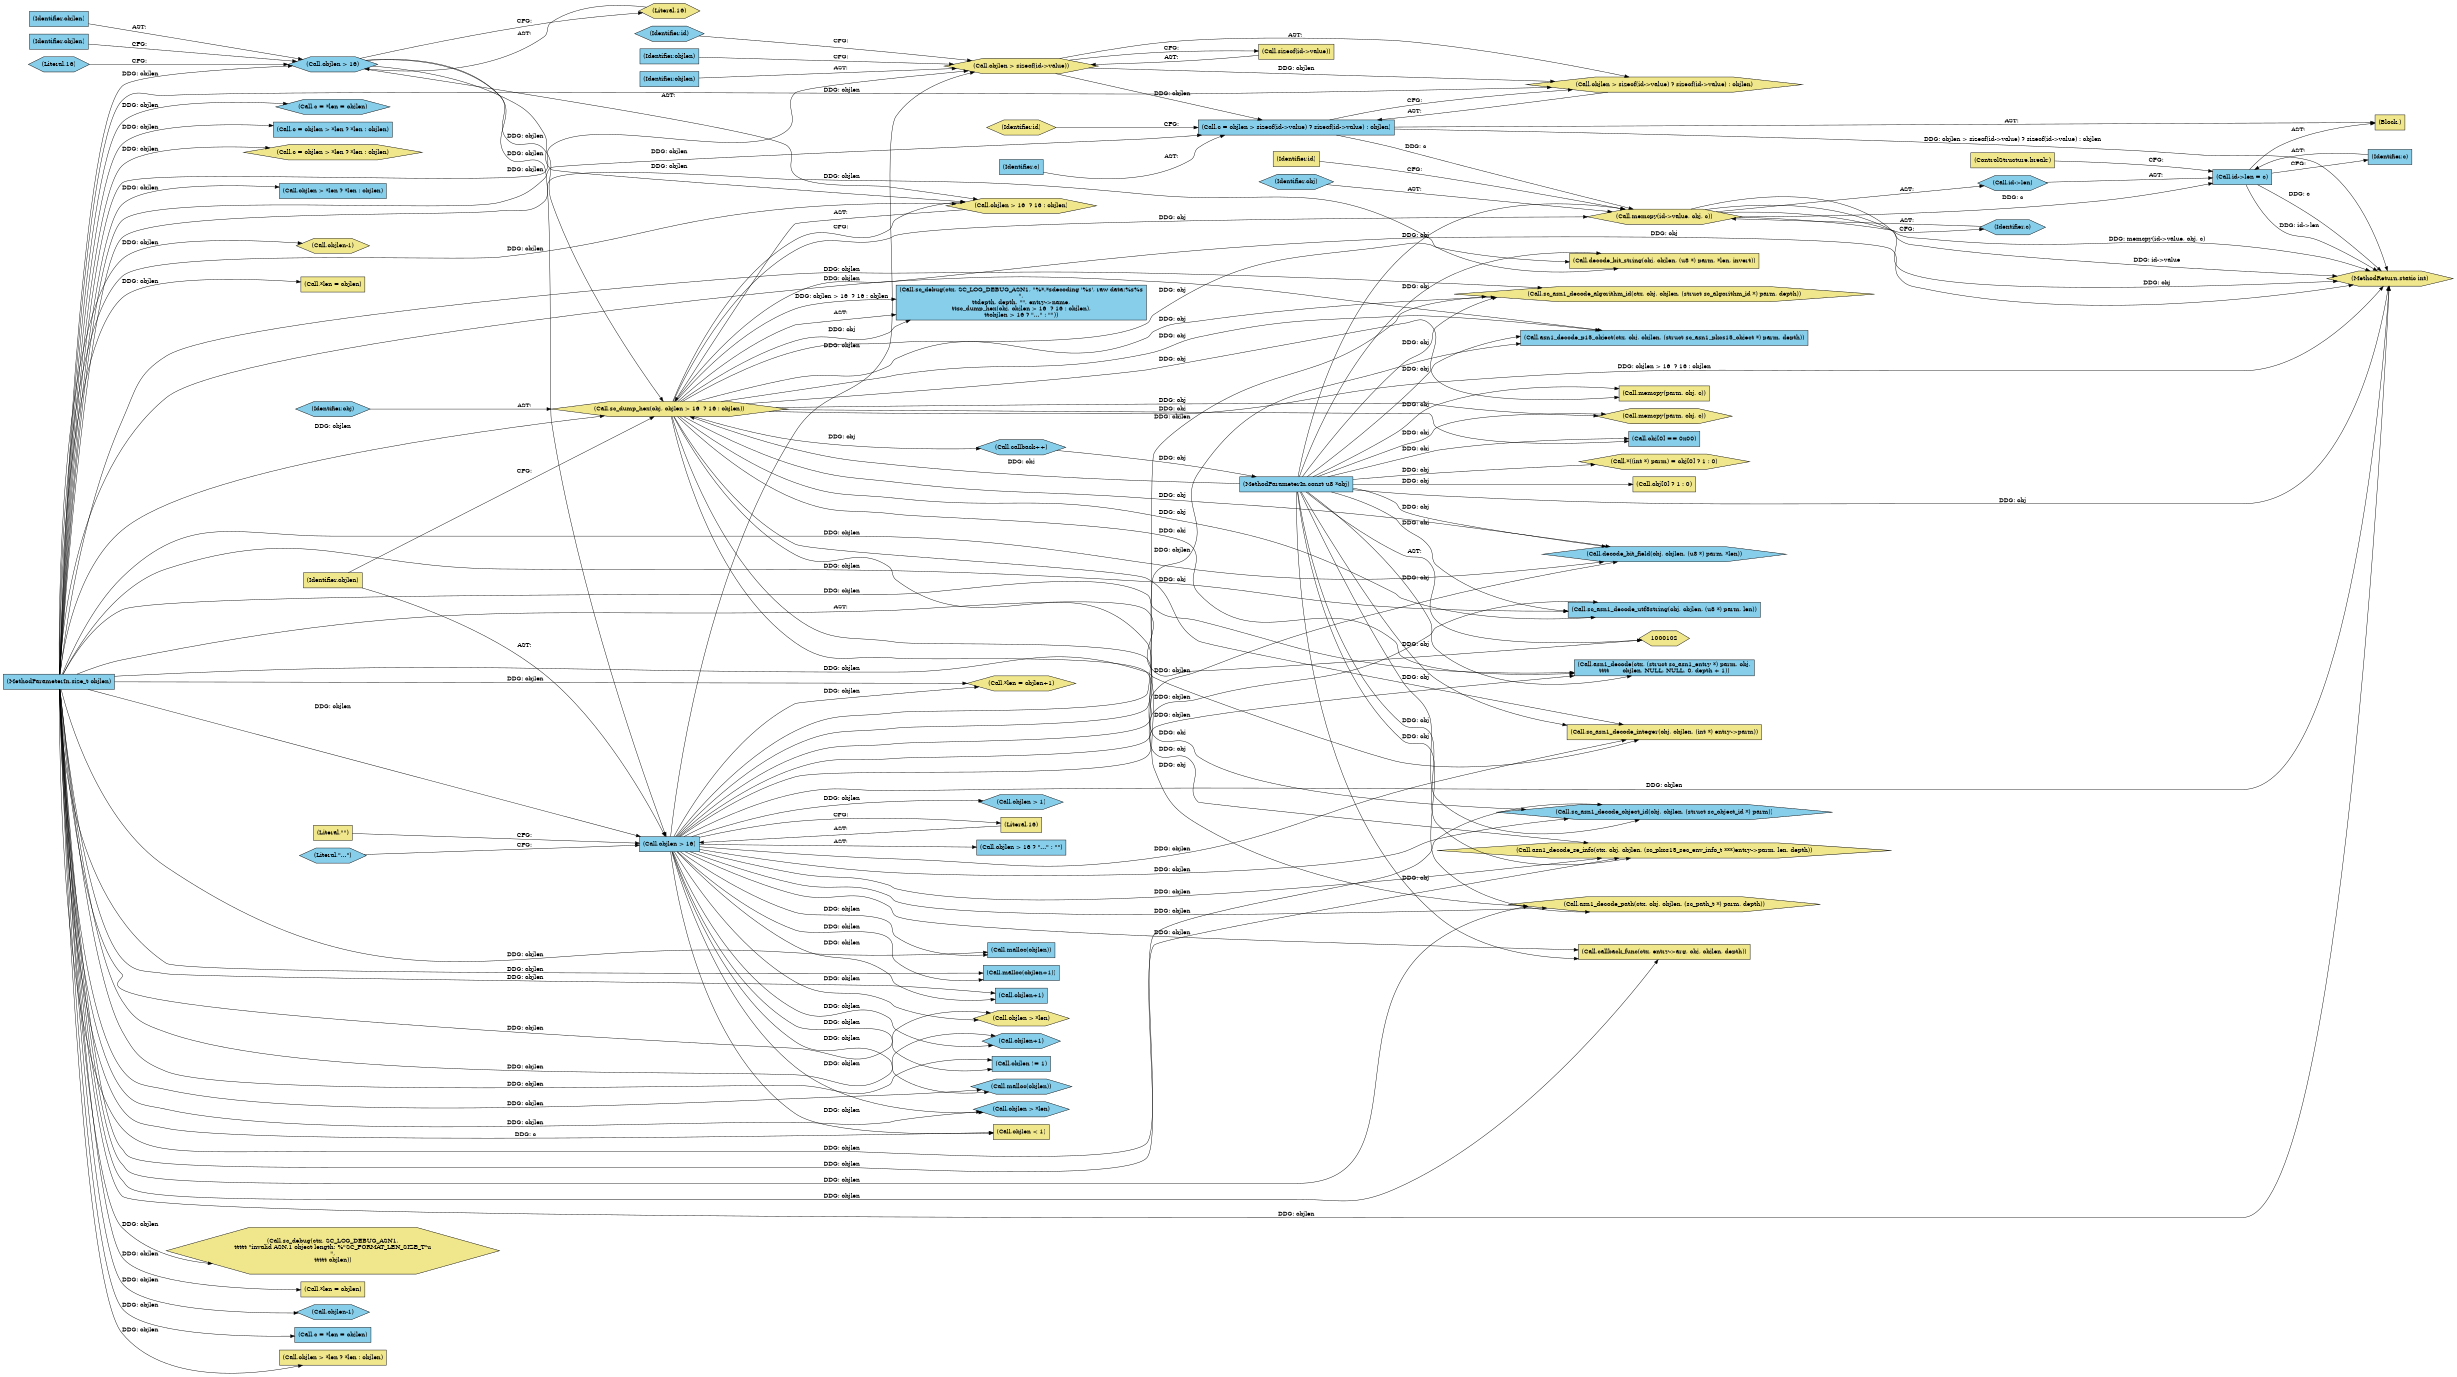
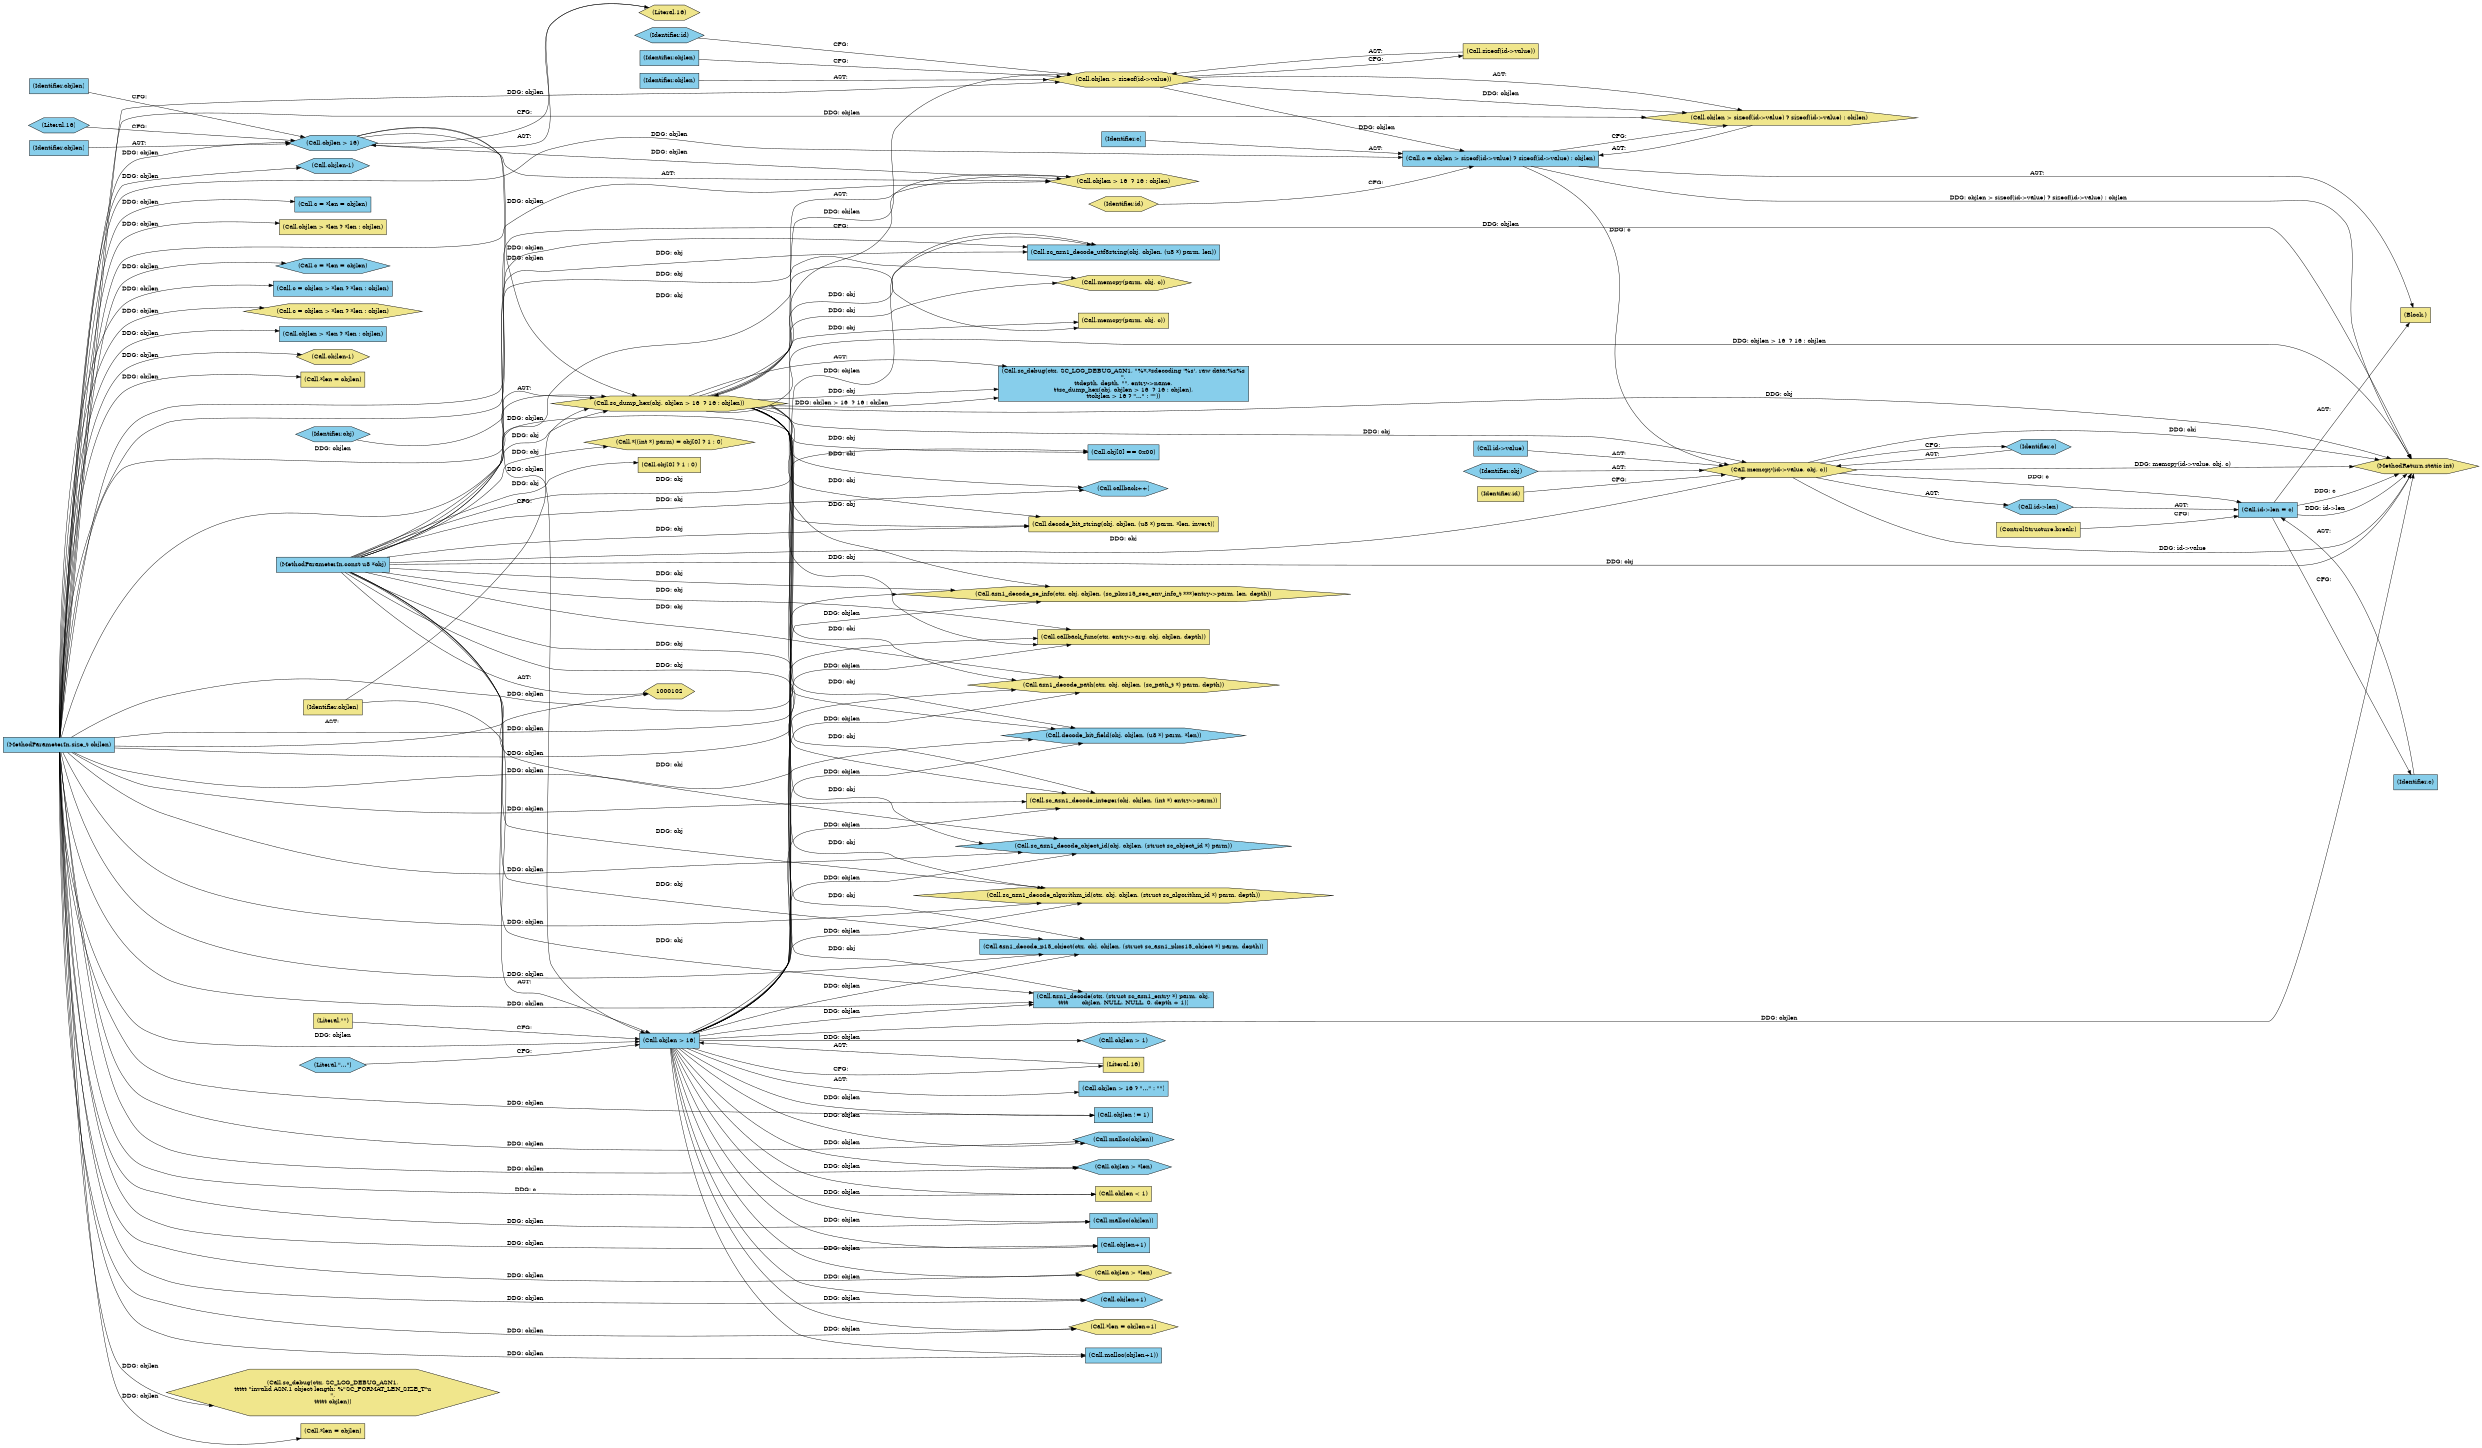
none -> (1501, 449)
(1150, 460) -> (715, 506)
none -> (836, 576)
